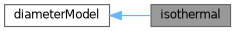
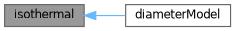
(136, 16) -> (111, 16)
